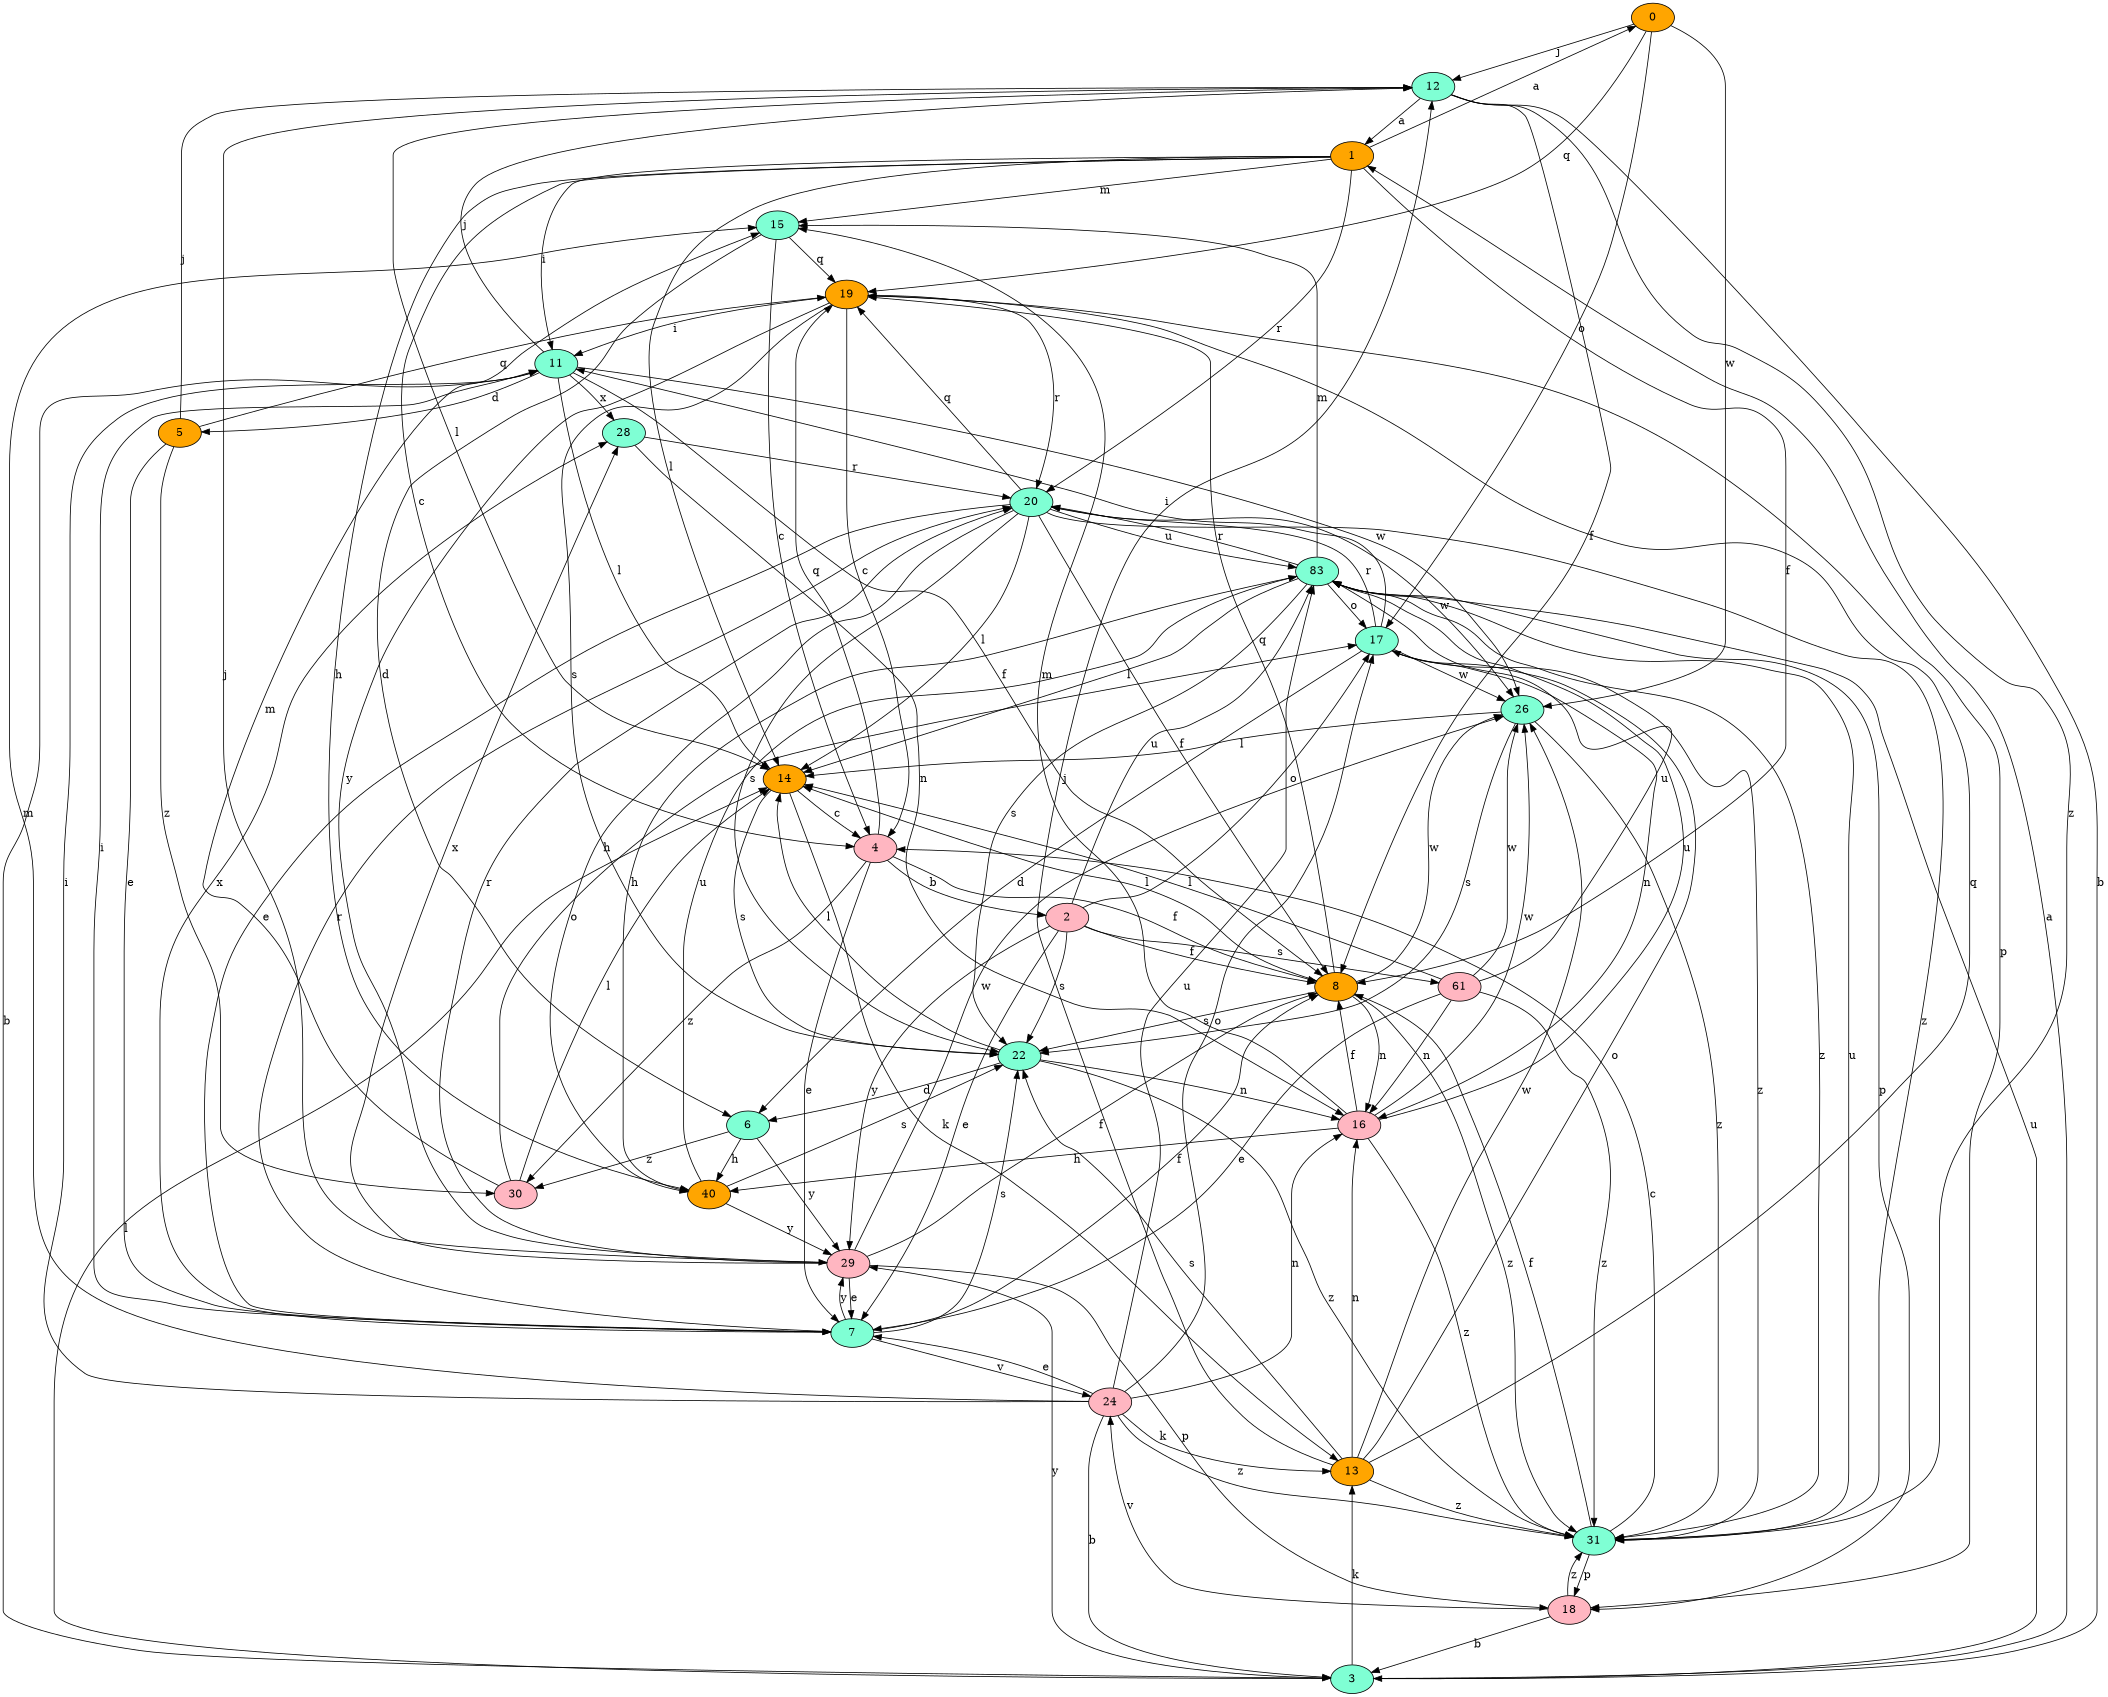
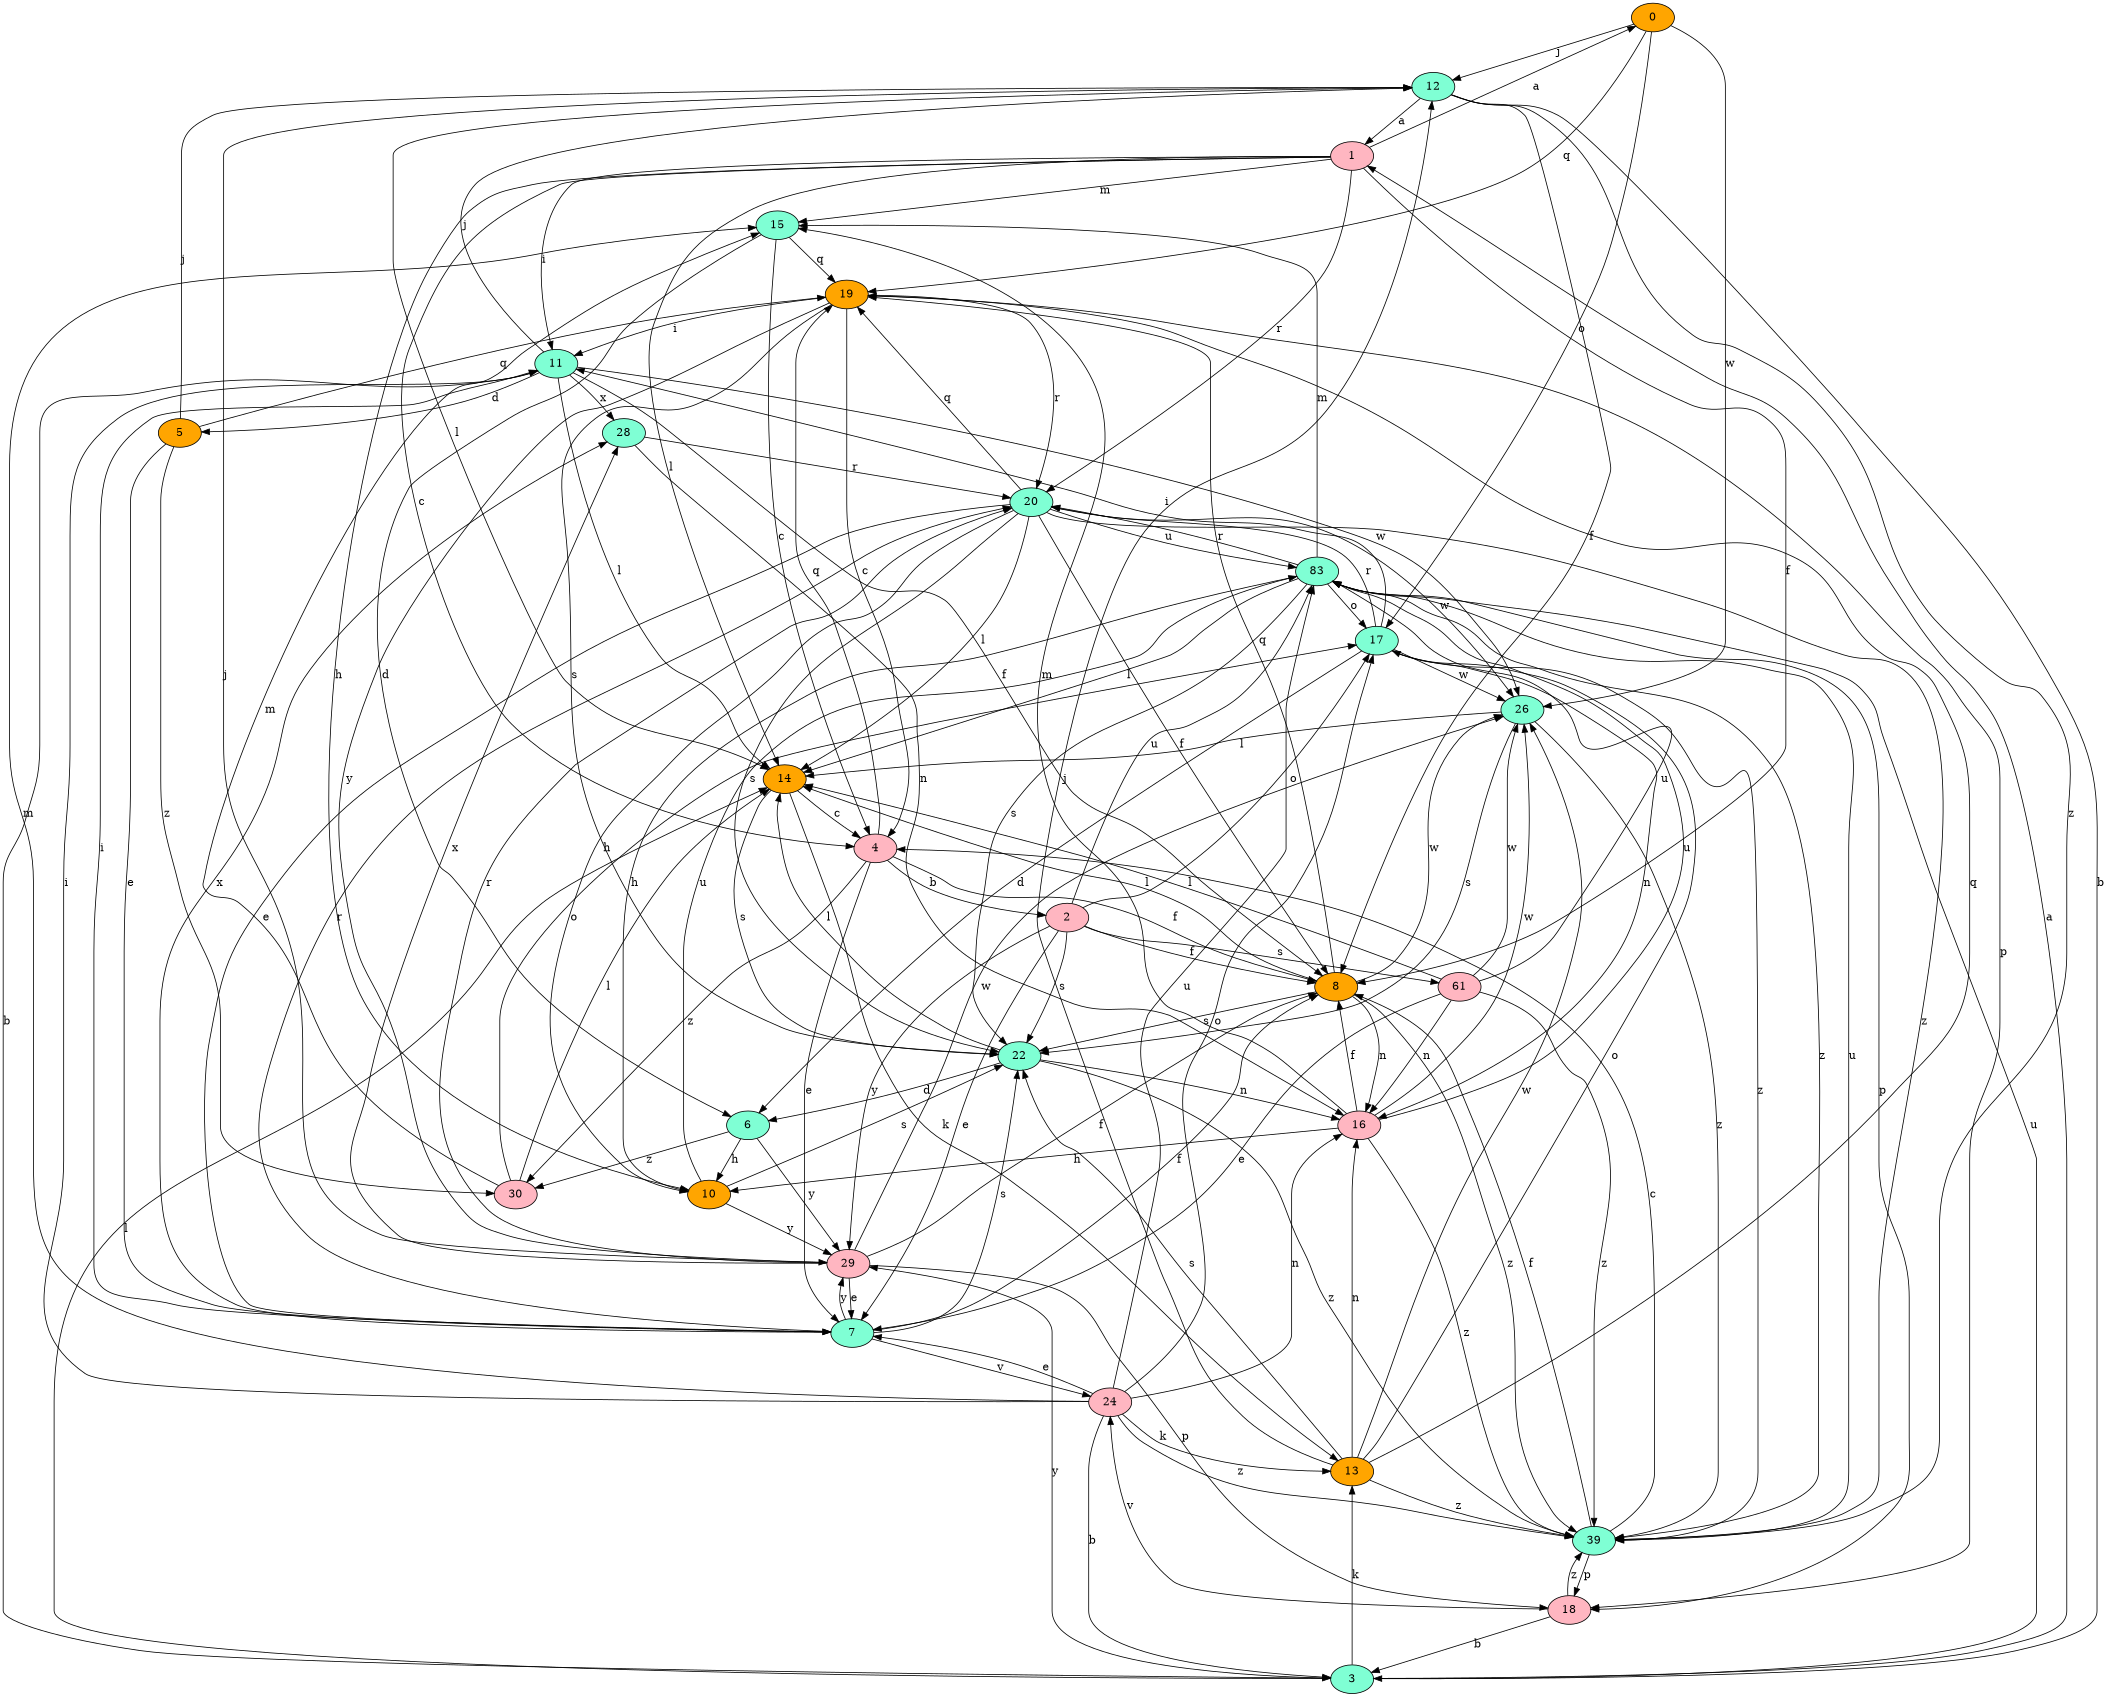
(1352, 156) -> (1352, 156)
(709, 1195) -> (709, 1195)
(1594, 1541) -> (1594, 1541)
